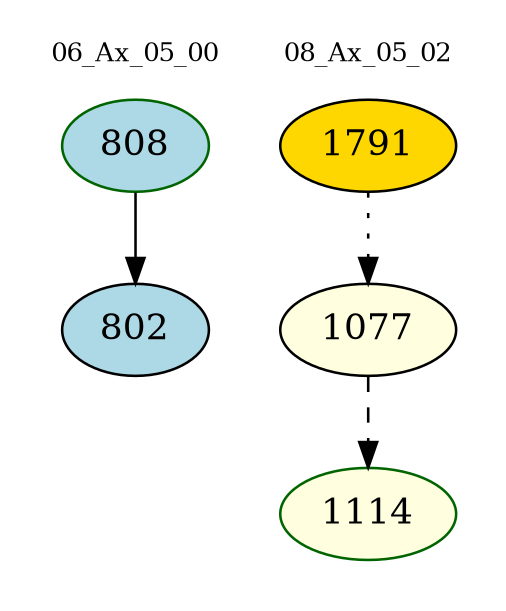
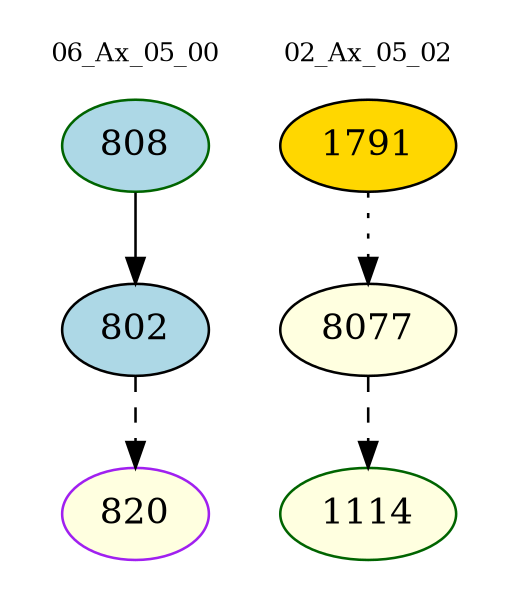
(368, 55) -> (368, 55)
(368, 330) -> (368, 330)
none -> (136, 514)
